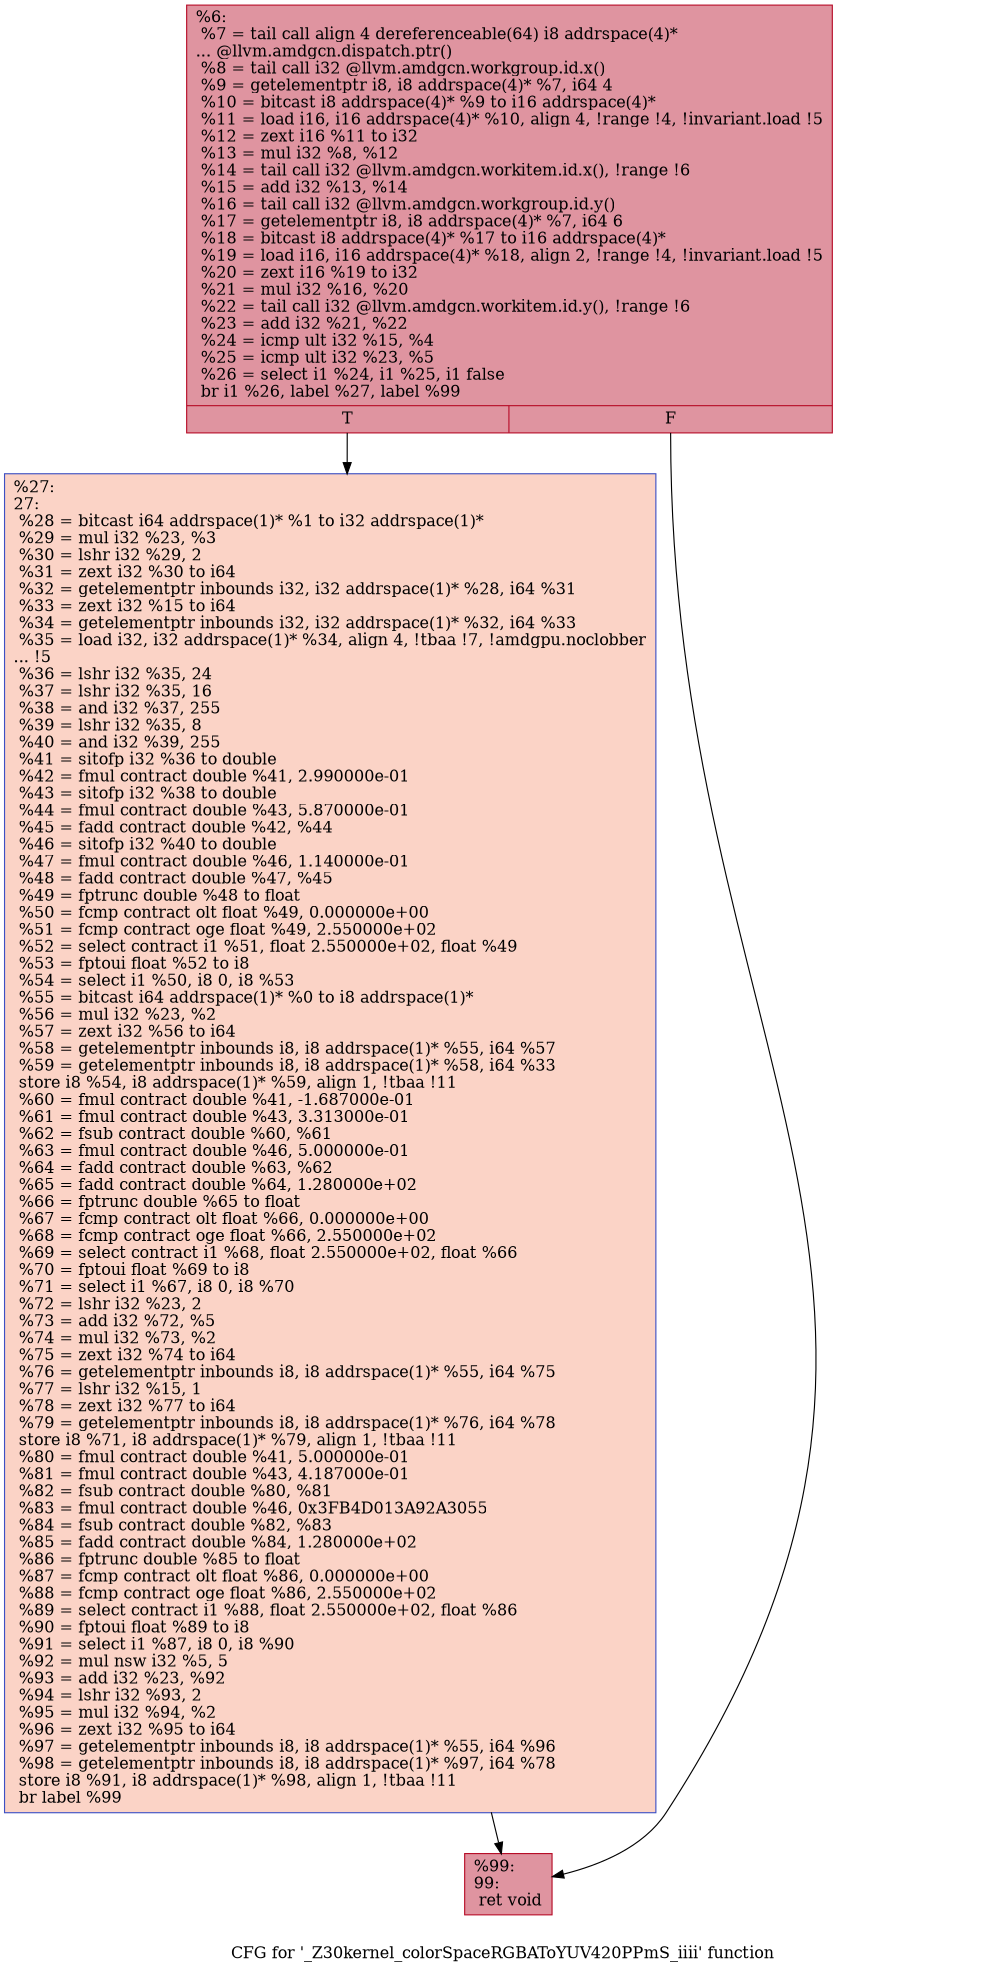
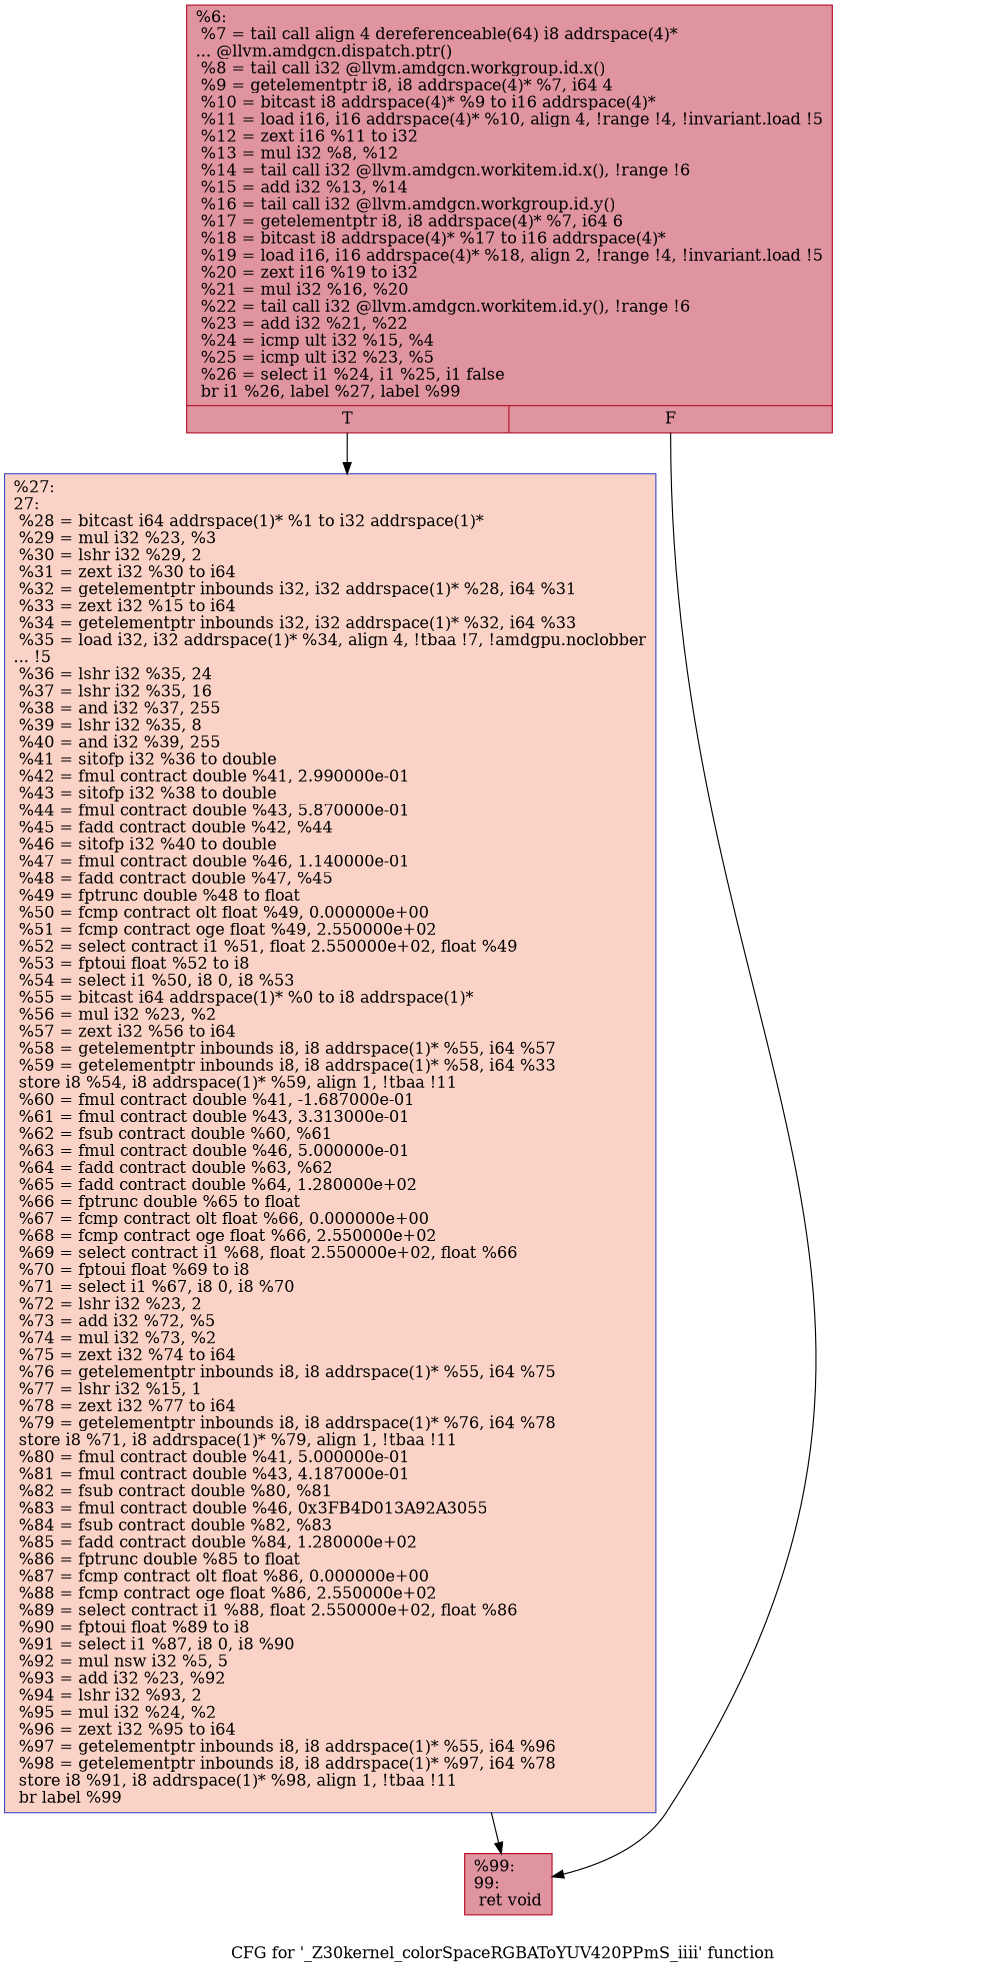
(115, 1713) -> (115, 1713)
